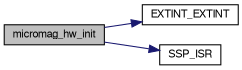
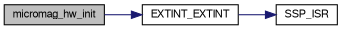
(127, 45) -> (252, 15)
